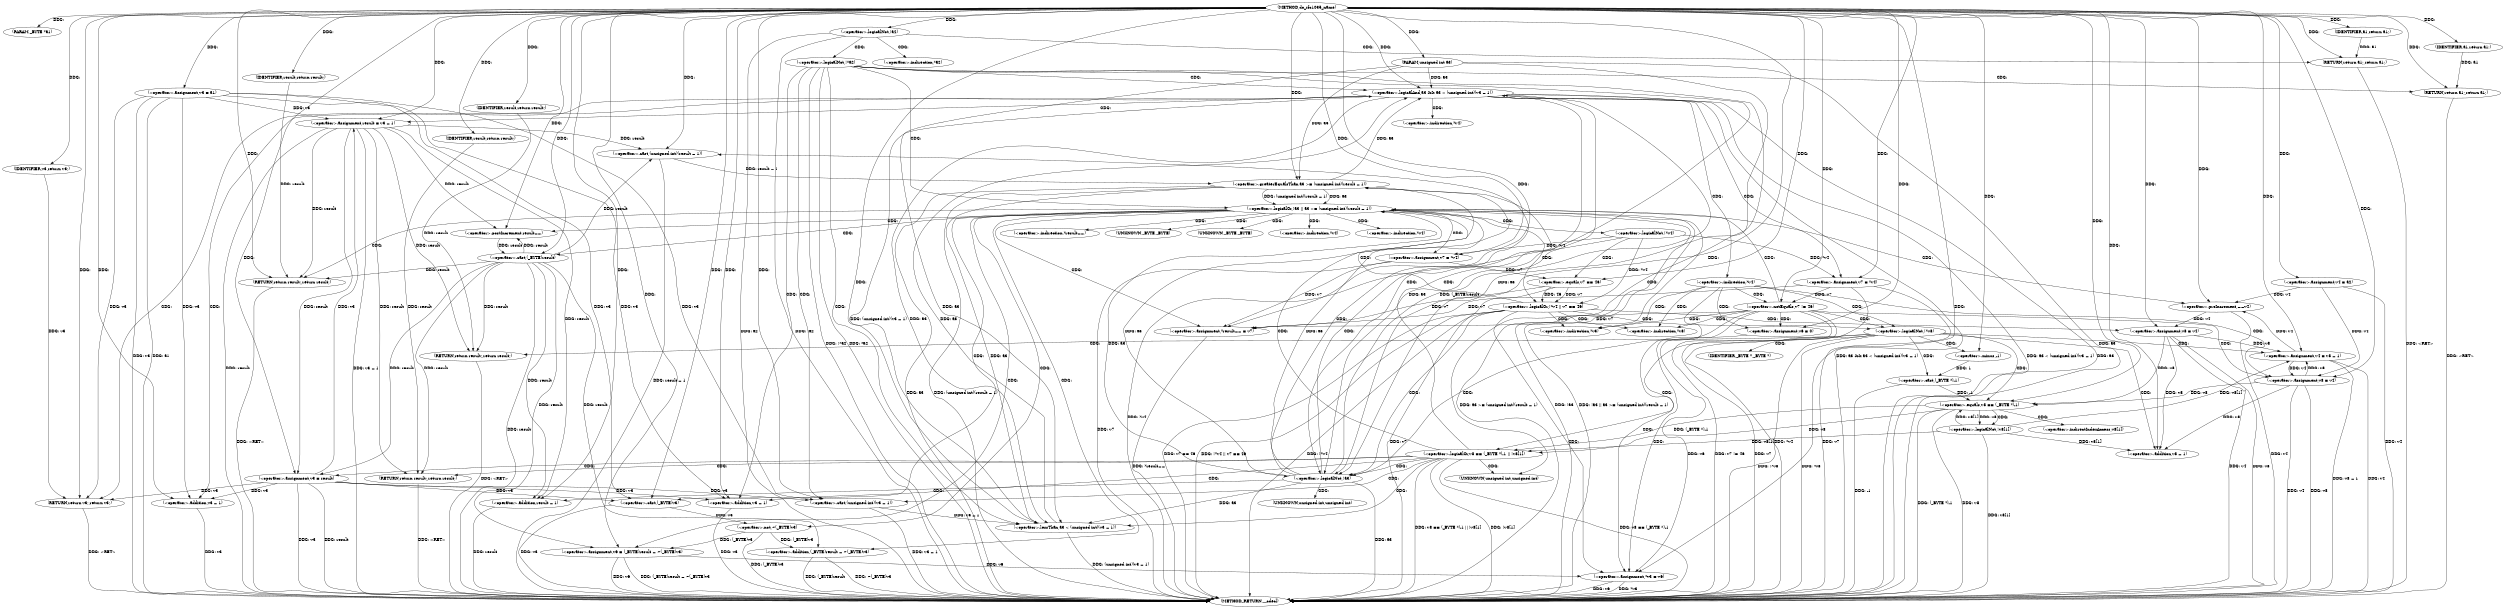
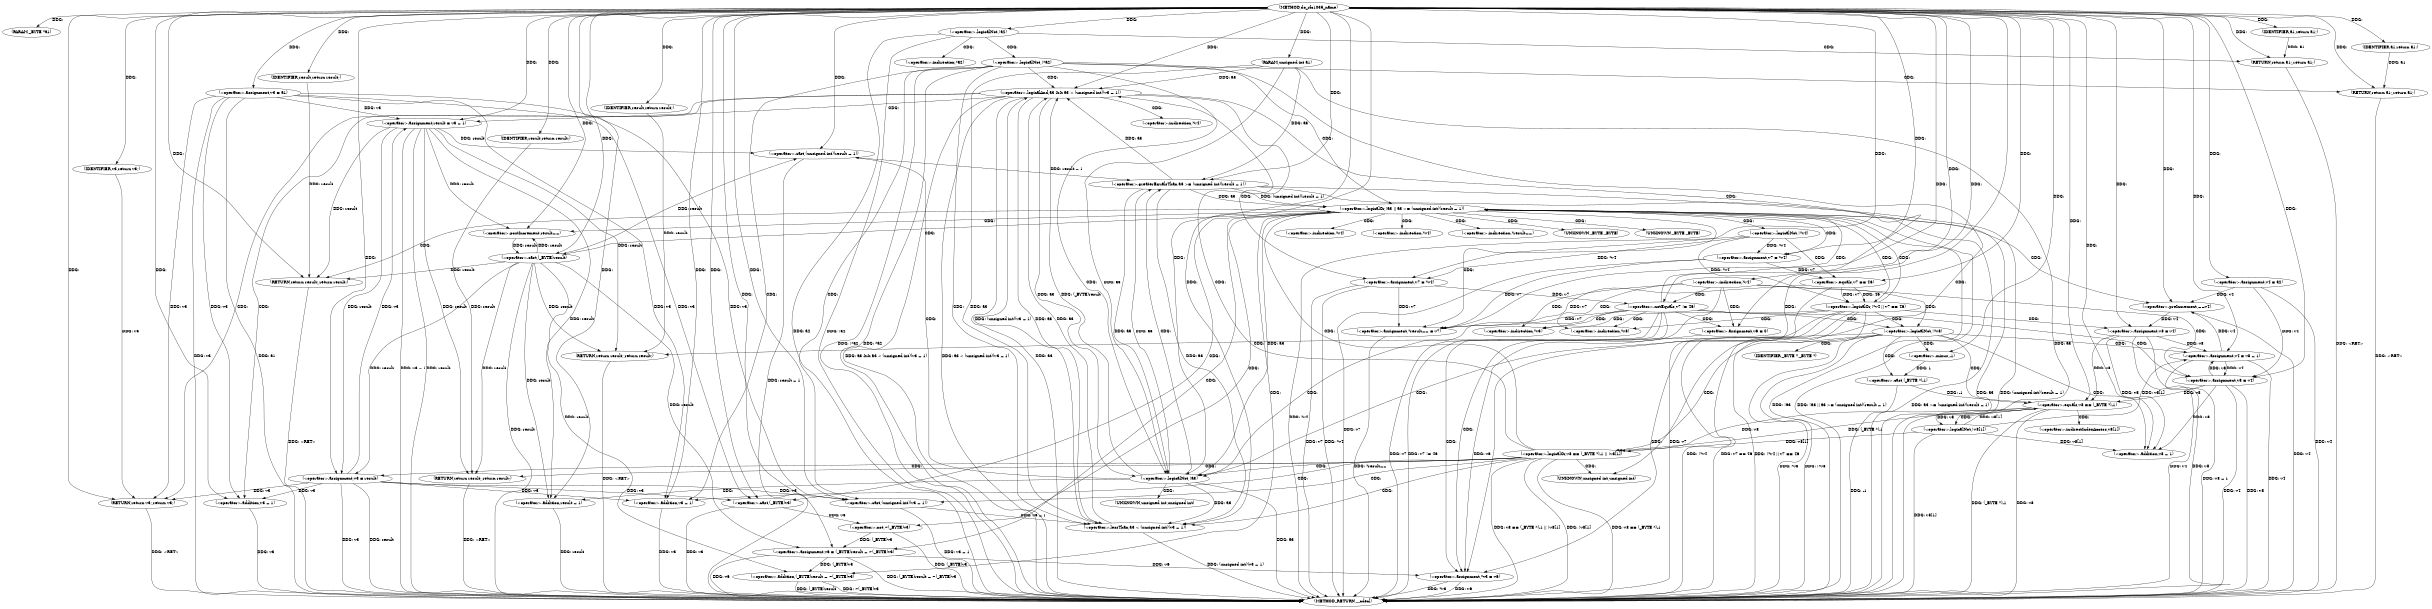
(1427, 63) -> (1287, 63)
(779, 541) -> (819, 564)
